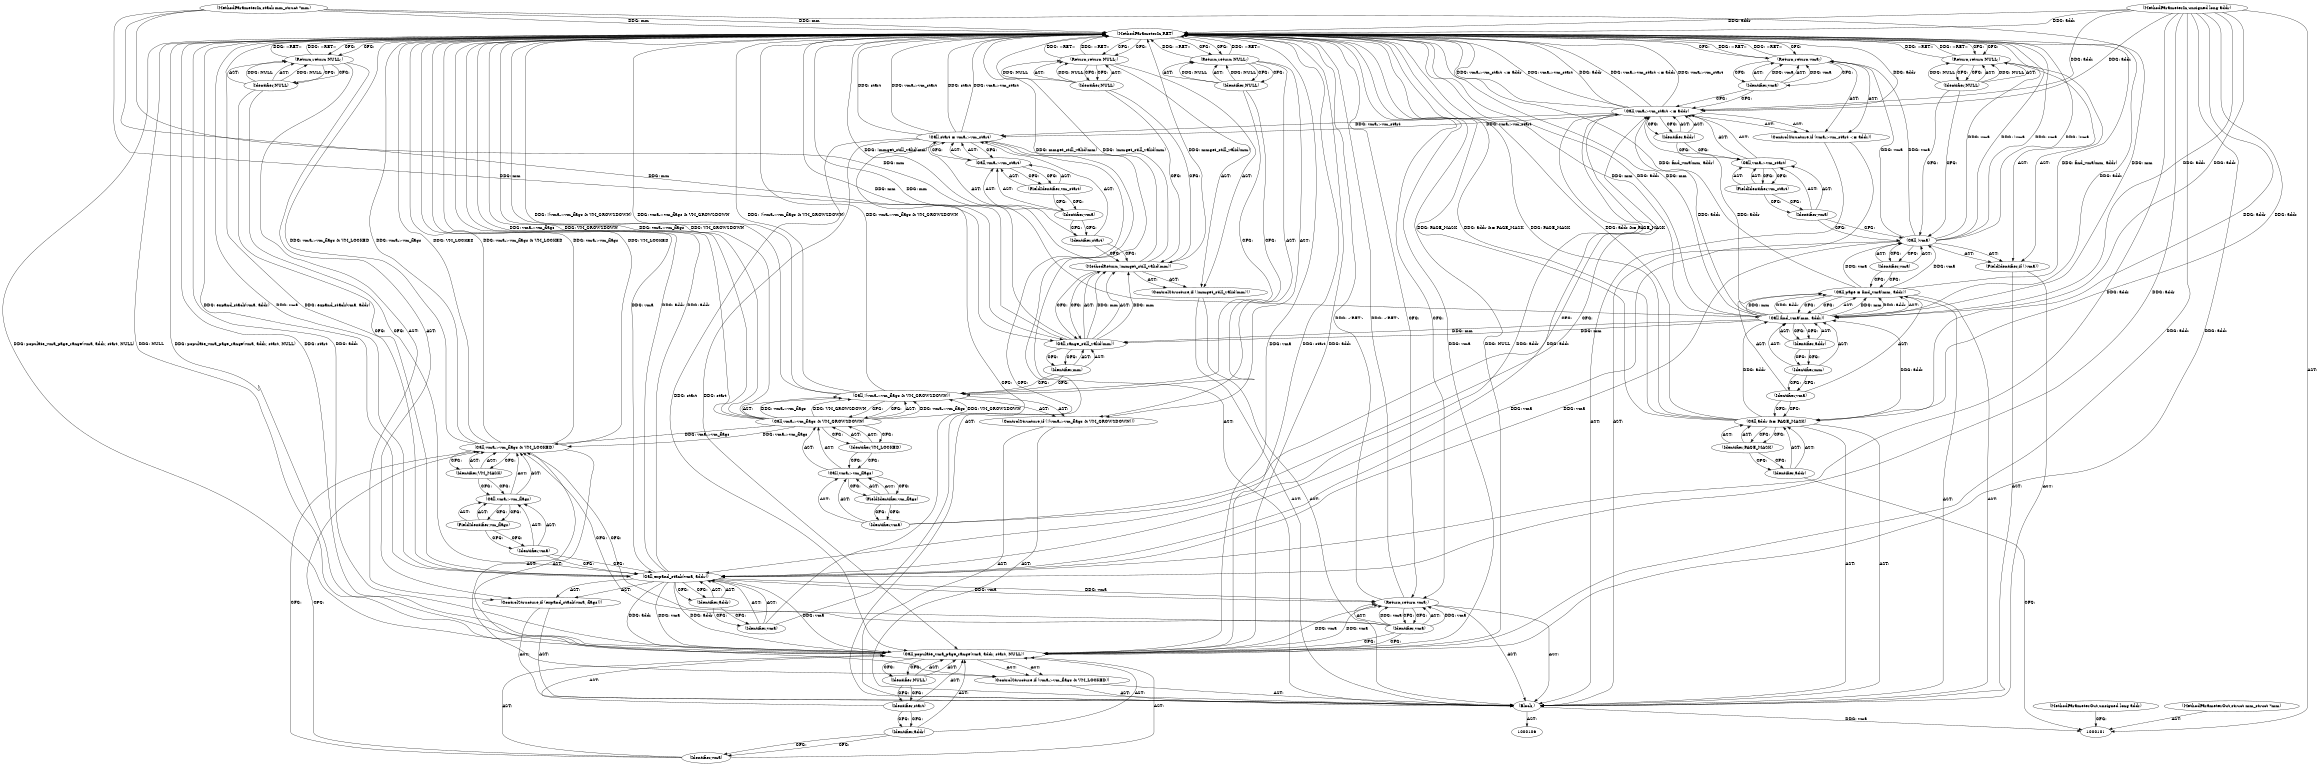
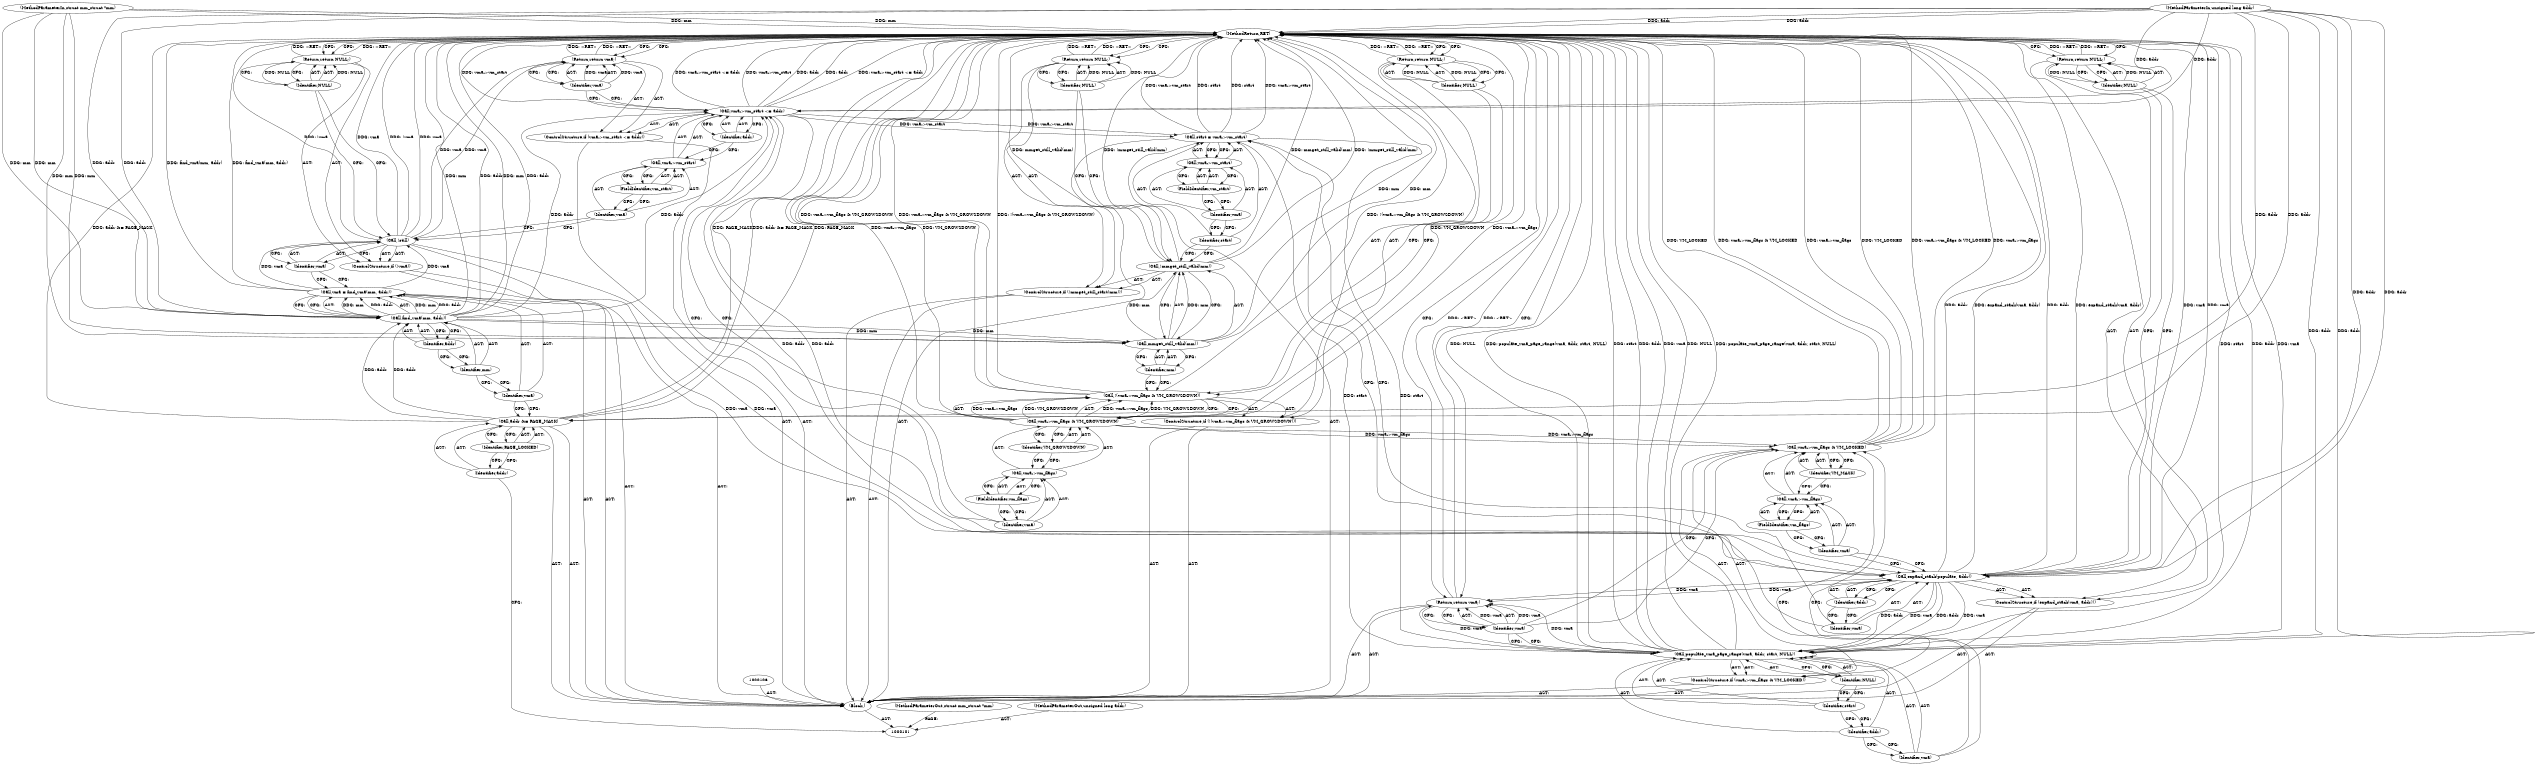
(264, 8) -> (68, 8)
(1145, 34) -> (1248, 34)
(1918, 241) -> (398, 241)
(1128, 267) -> (1180, 267)
(2012, 267) -> (381, 267)
(1201, 292) -> (1073, 292)
(1870, 292) -> (356, 292)
(1085, 344) -> (1167, 344)
(2308, 432) -> none
(875, 448) -> (1054, 448)
(1748, 448) -> (510, 448)
(676, 577) -> (1934, 577)
(552, 603) -> (2045, 603)
(1527, 718) -> (797, 703)
(1856, 719) -> (887, 719)
(2102, 719) -> (1007, 719)
(2177, 719) -> (932, 719)
